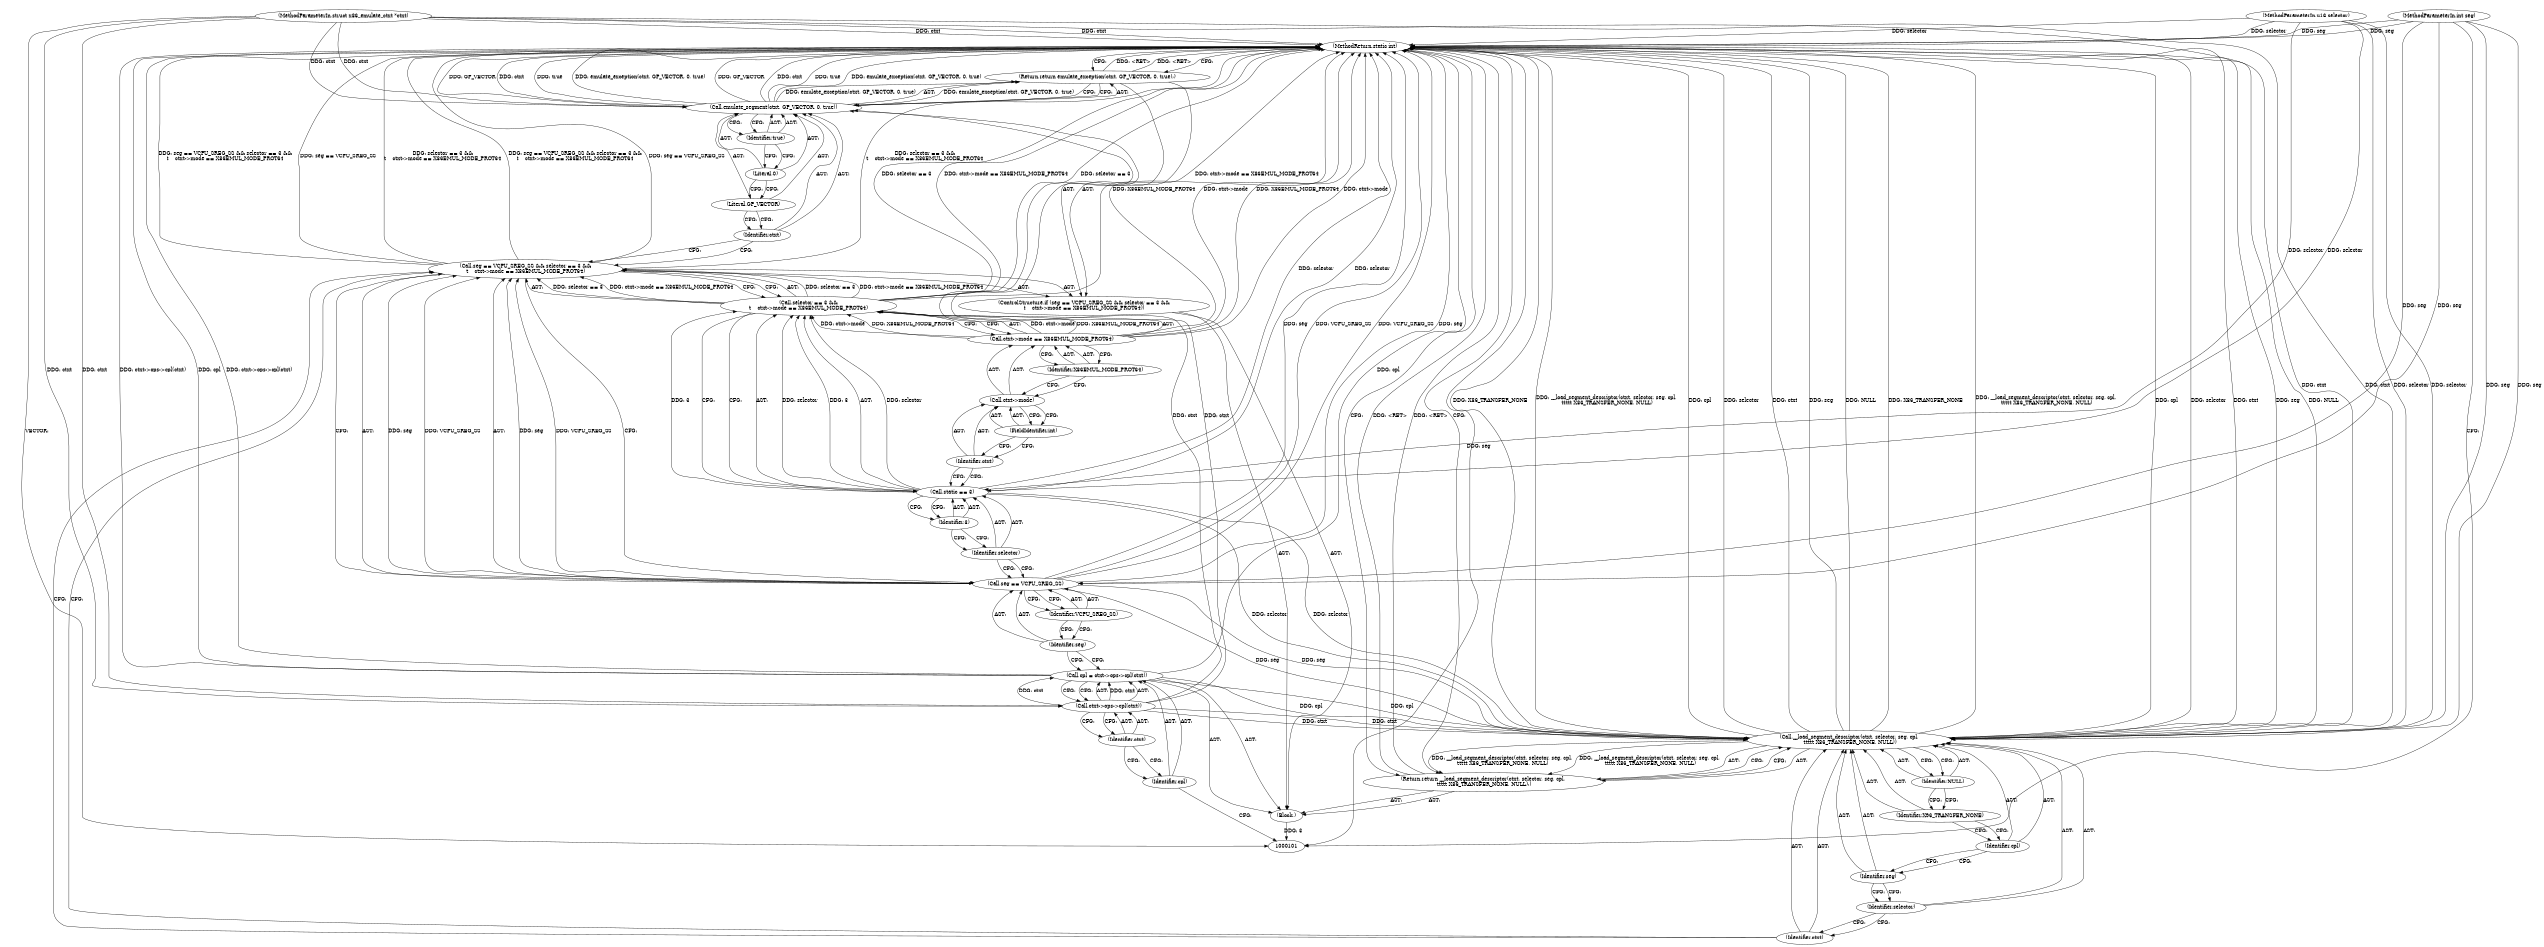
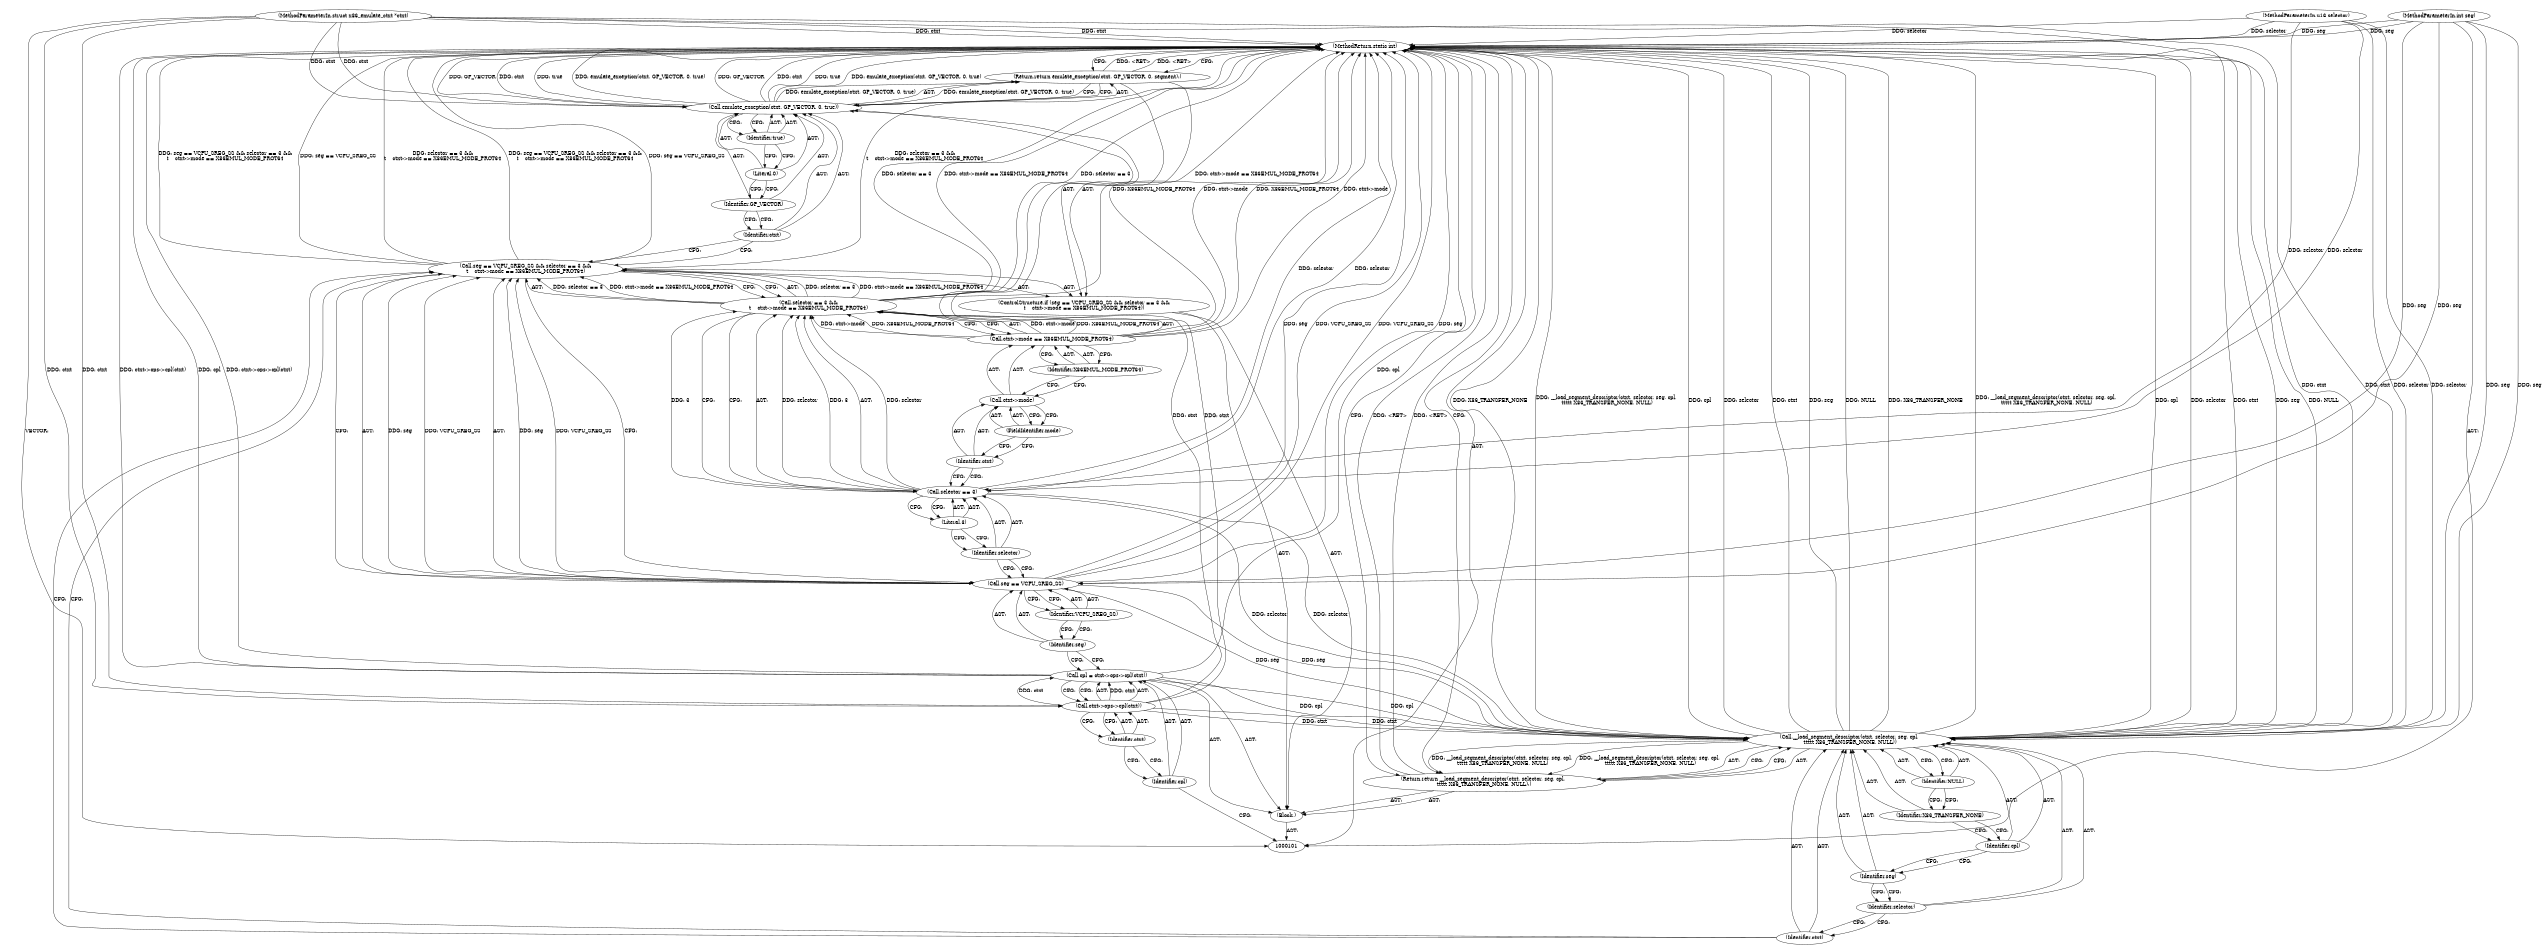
(1097, 77) -> (1097, 77)
(774, 108) -> (774, 108)
(753, 205) -> (753, 205)
(1033, 431) -> (1033, 431)
(2474, 431) -> (2474, 431)
(1479, 447) -> (1479, 447)
(952, 492) -> (952, 492)
(954, 523) -> (954, 523)
(1940, 816) -> (1940, 816)
(1293, 831) -> (1293, 831)
